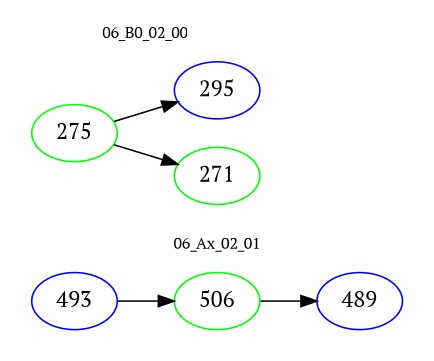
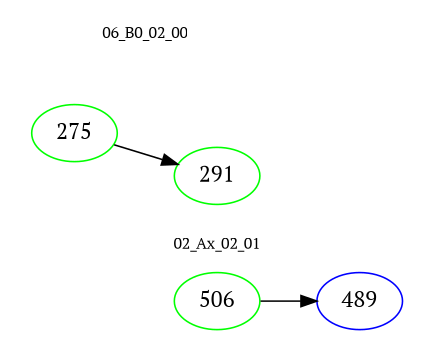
(217, 90) -> none
(217, 176) -> (217, 176)
(217, 245) -> (217, 245)
(74, 301) -> none
